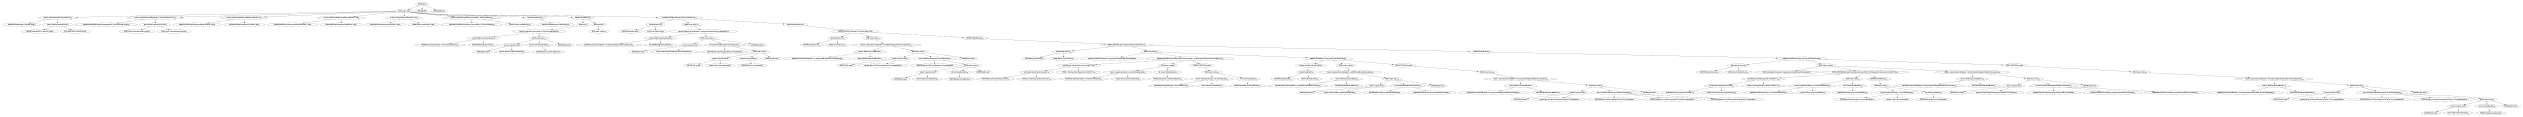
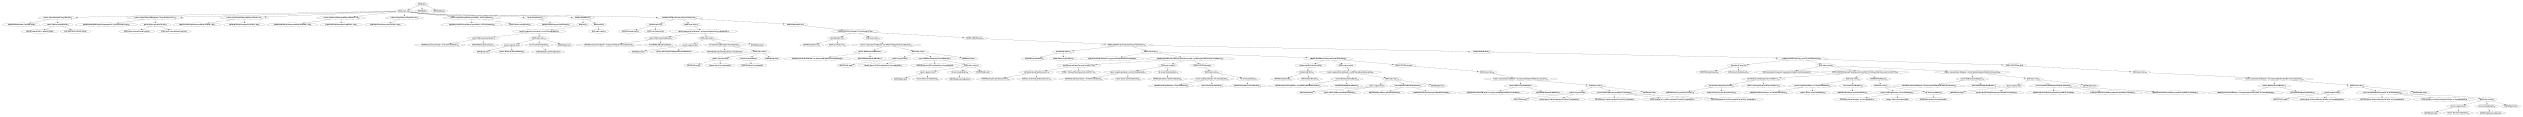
(423, 25) -> none
